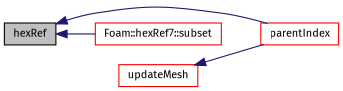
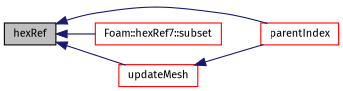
none -> (96, 55)
